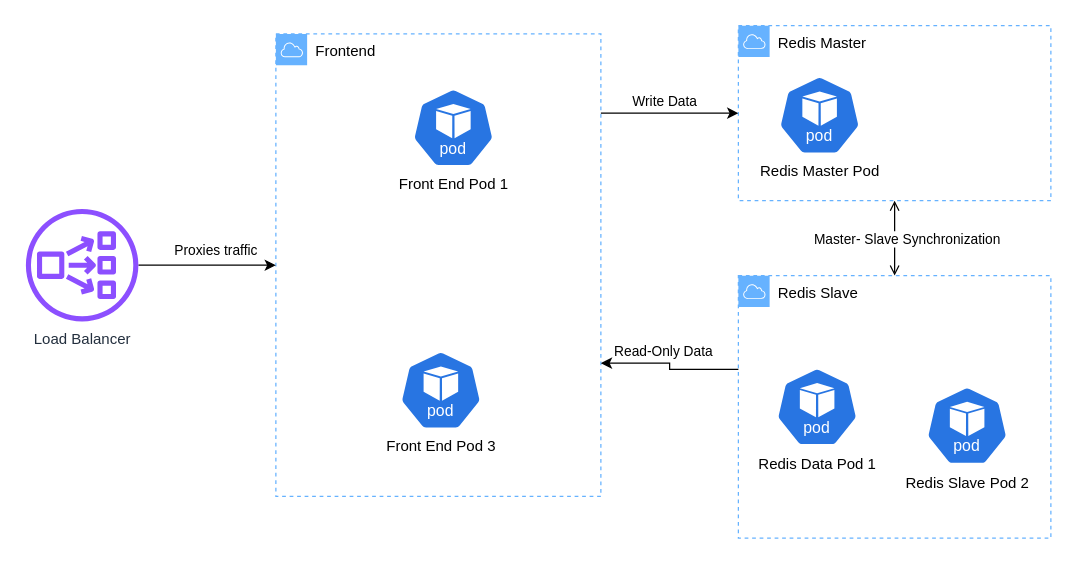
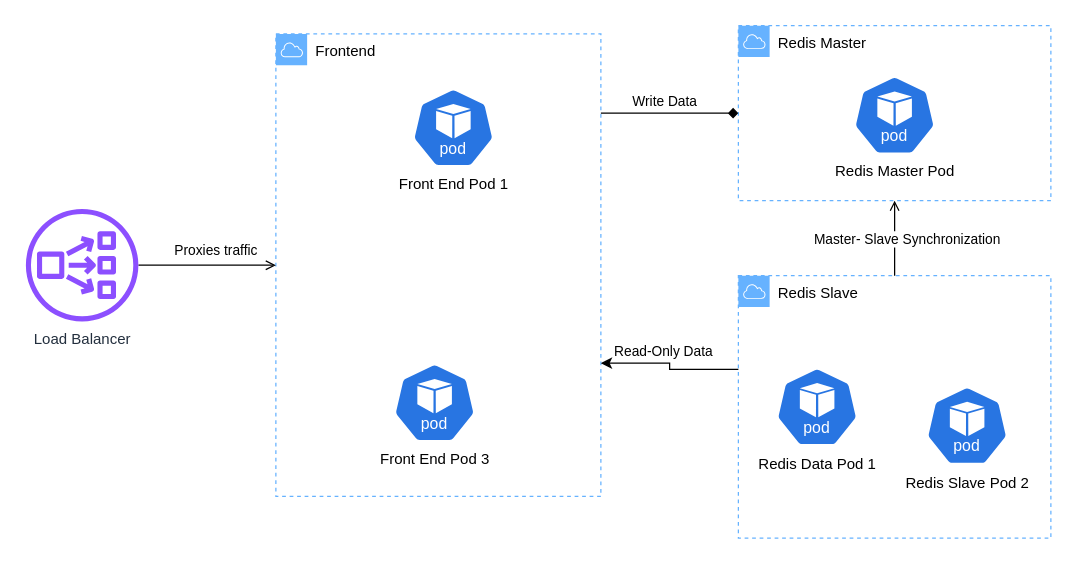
(728, 113) -> (727, 113)
(819, 115) -> (894, 115)
(266, 265) -> (268, 265)
(894, 270) -> (894, 271)
(441, 390) -> (434, 403)
